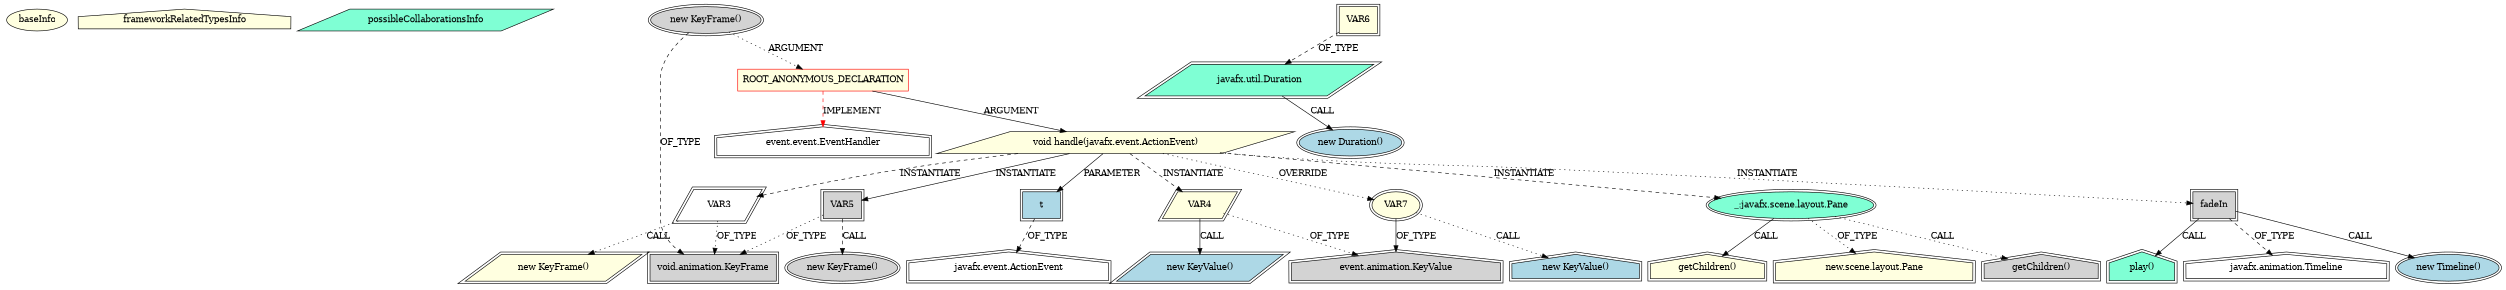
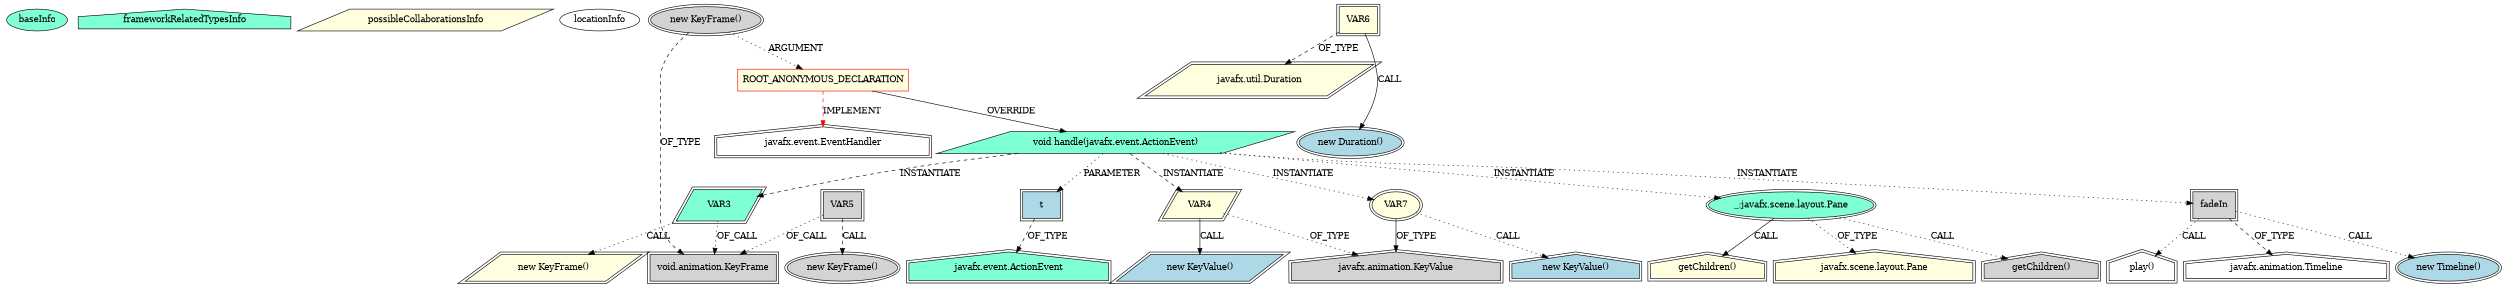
(37, 20) -> (37, 20)
(185, 20) -> (185, 20)
(425, 20) -> (425, 20)
none -> (600, 20)
(1259, 80) -> (1259, 80)
(1011, 111) -> (1011, 111)
(1305, 111) -> (1378, 79)
(823, 143) -> (823, 143)
(1116, 143) -> (1116, 143)
(1082, 171) -> (1082, 171)
(1303, 174) -> (1303, 174)
(1467, 175) -> (1467, 175)
(969, 176) -> none
(719, 205) -> (719, 205)
(2322, 233) -> (2322, 233)
(2180, 235) -> (2180, 235)
(737, 236) -> (737, 236)
(806, 236) -> (806, 236)
(1009, 268) -> (1009, 268)
(1396, 268) -> (1396, 268)
(1874, 268) -> (1874, 268)
(2142, 268) -> (2142, 268)
